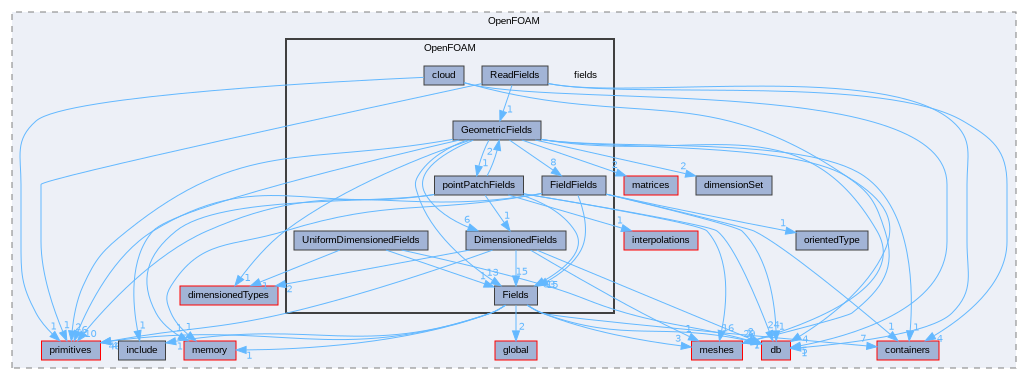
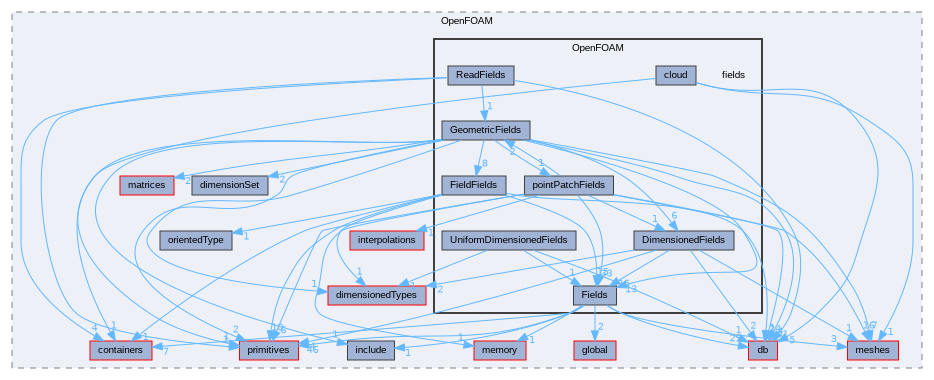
(320, 221) -> (337, 245)
